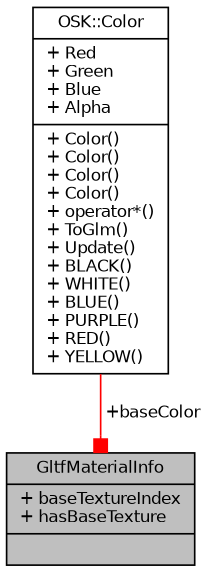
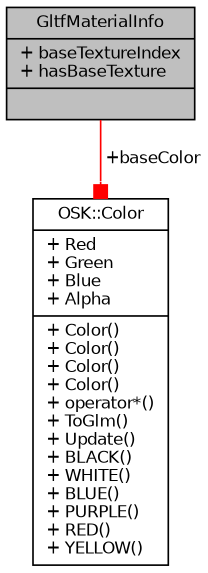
(101, 405) -> (101, 151)
